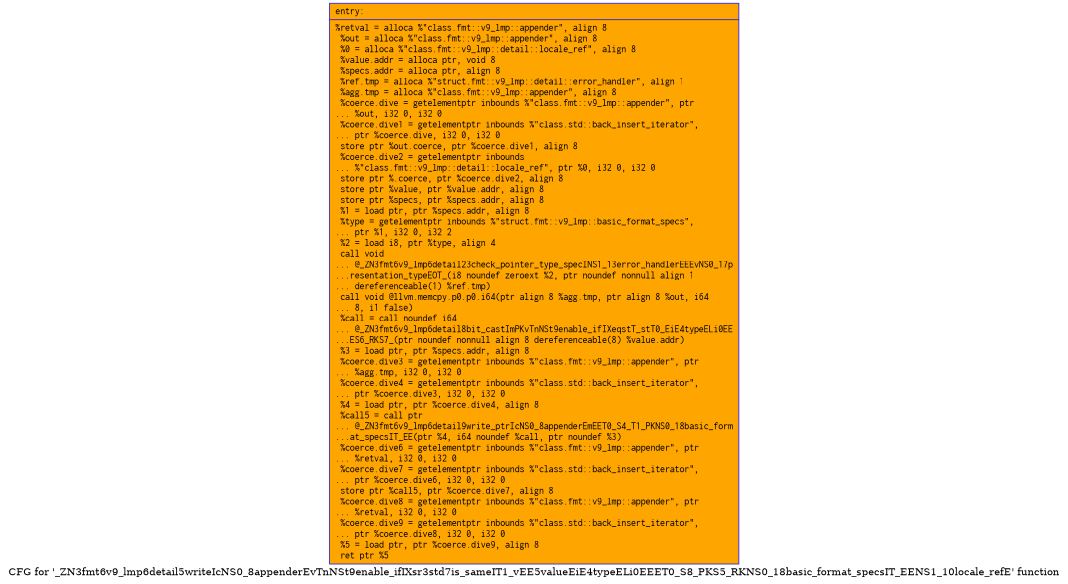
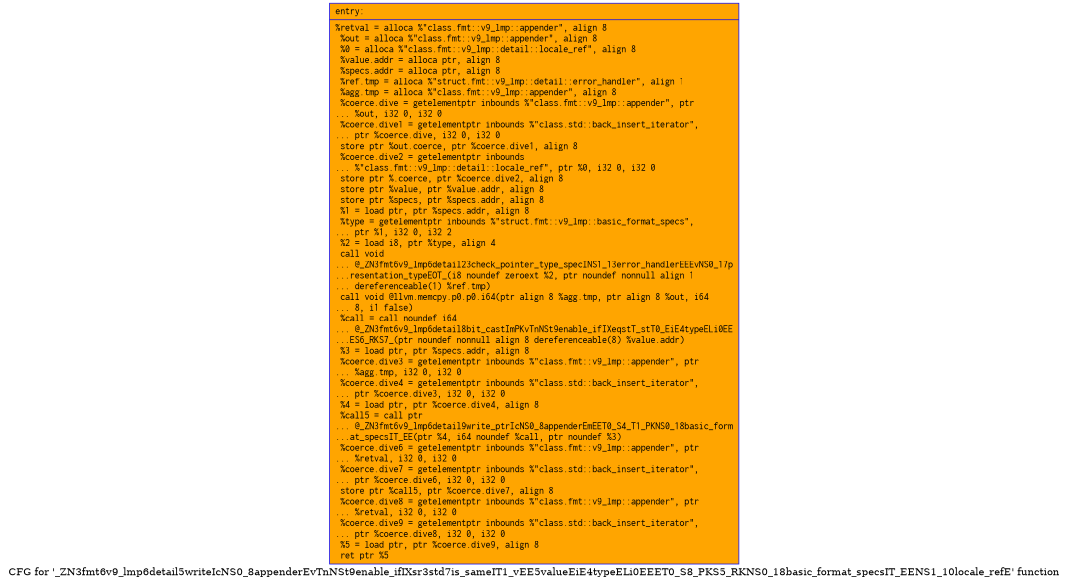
(415, 60) -> (418, 60)
